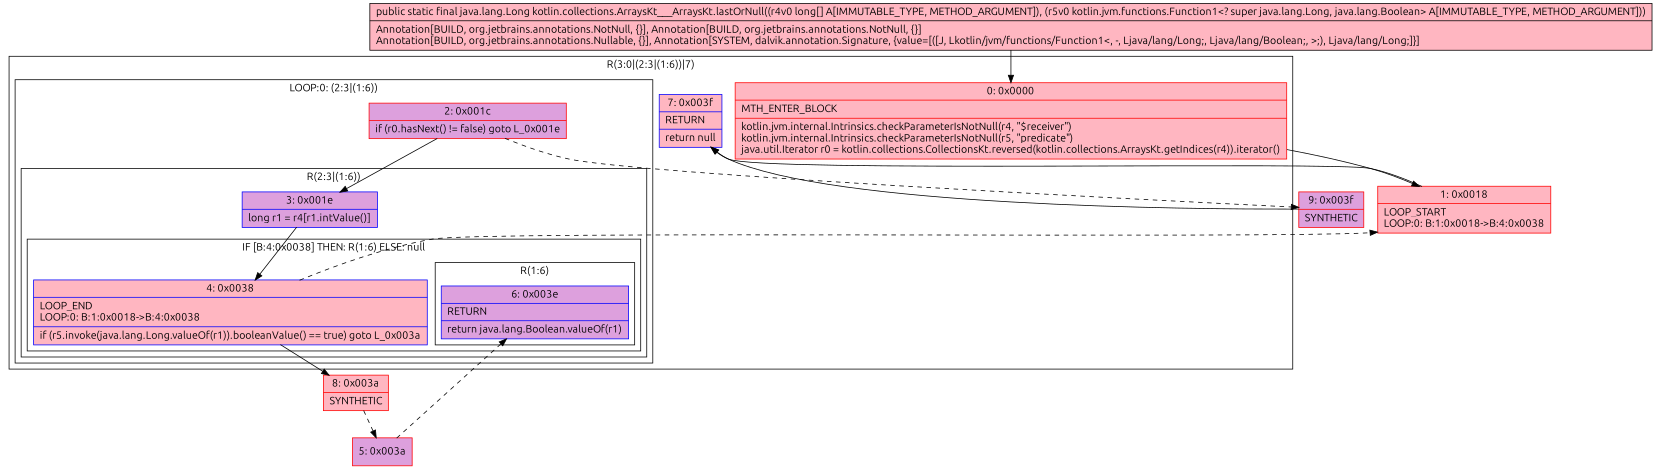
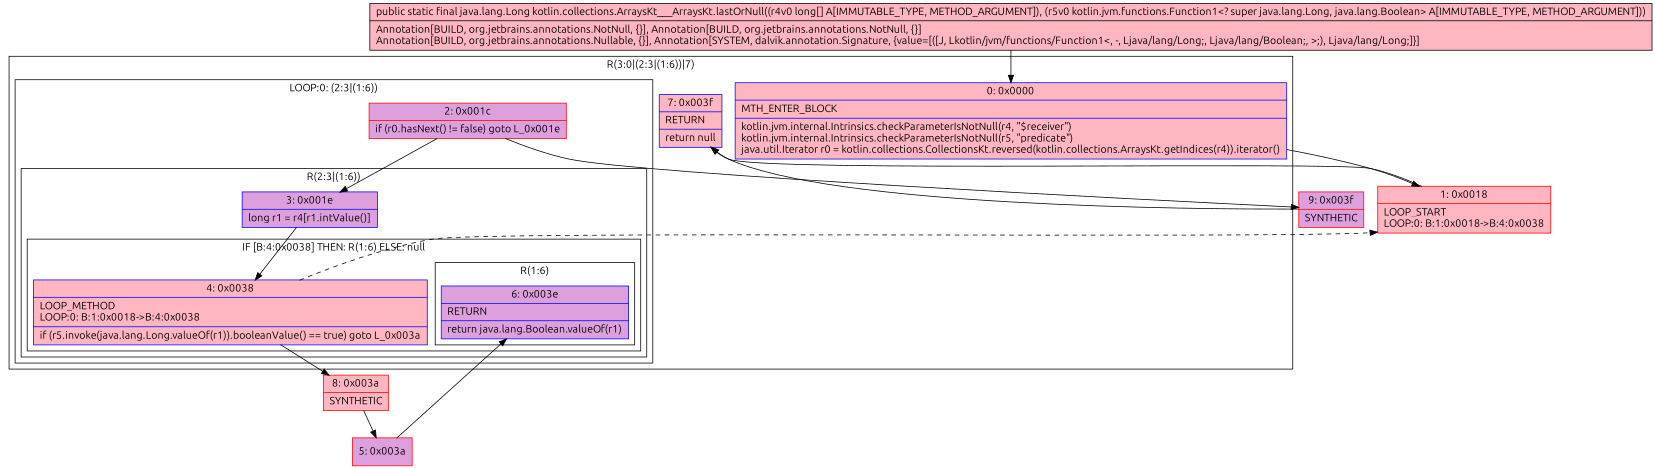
(1011, 121) -> (1011, 121)
(896, 186) -> (896, 186)
(66, 306) -> (77, 306)
(449, 391) -> (449, 391)
(368, 421) -> (368, 421)
